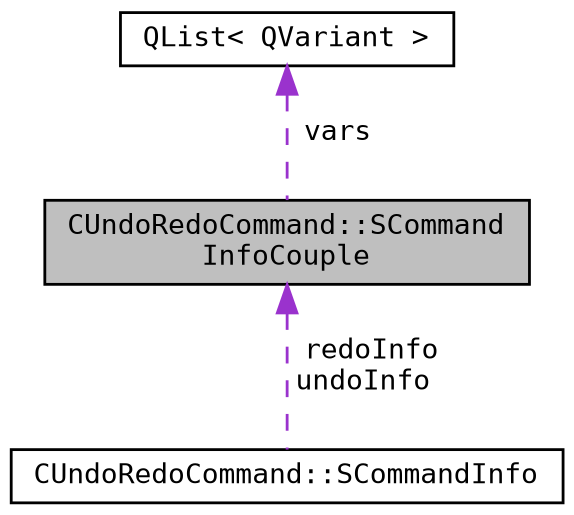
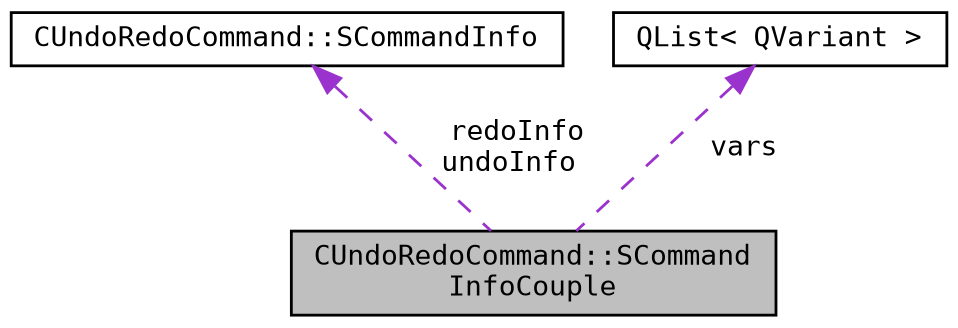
(287, 381) -> (413, 159)
